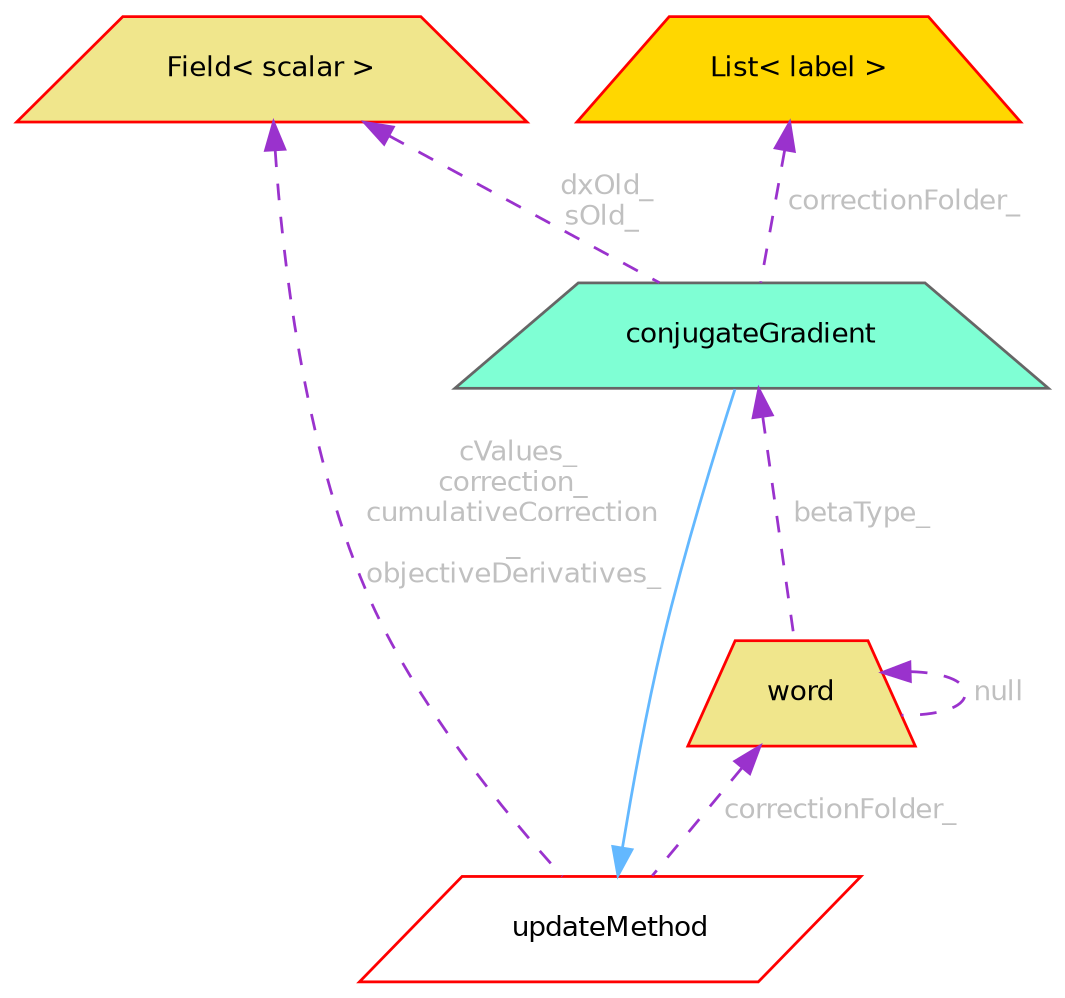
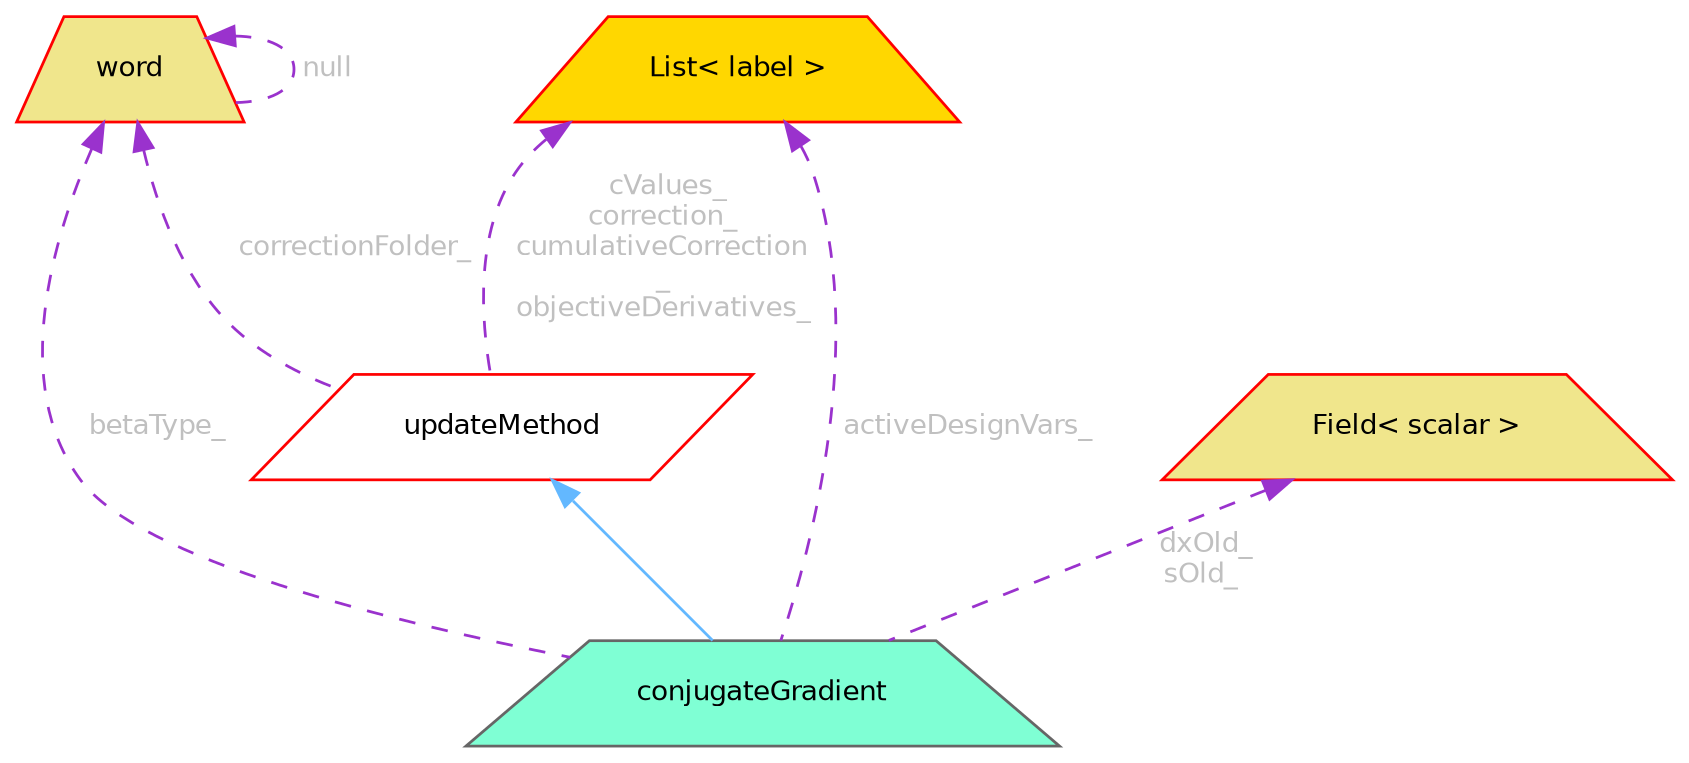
(901, 202) -> (965, 427)
(779, 529) -> (152, 534)
(348, 542) -> (487, 248)
